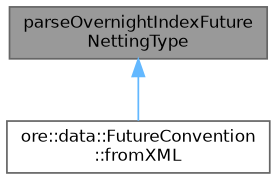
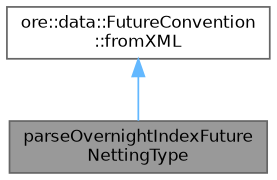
(138, 99) -> (138, 99)
